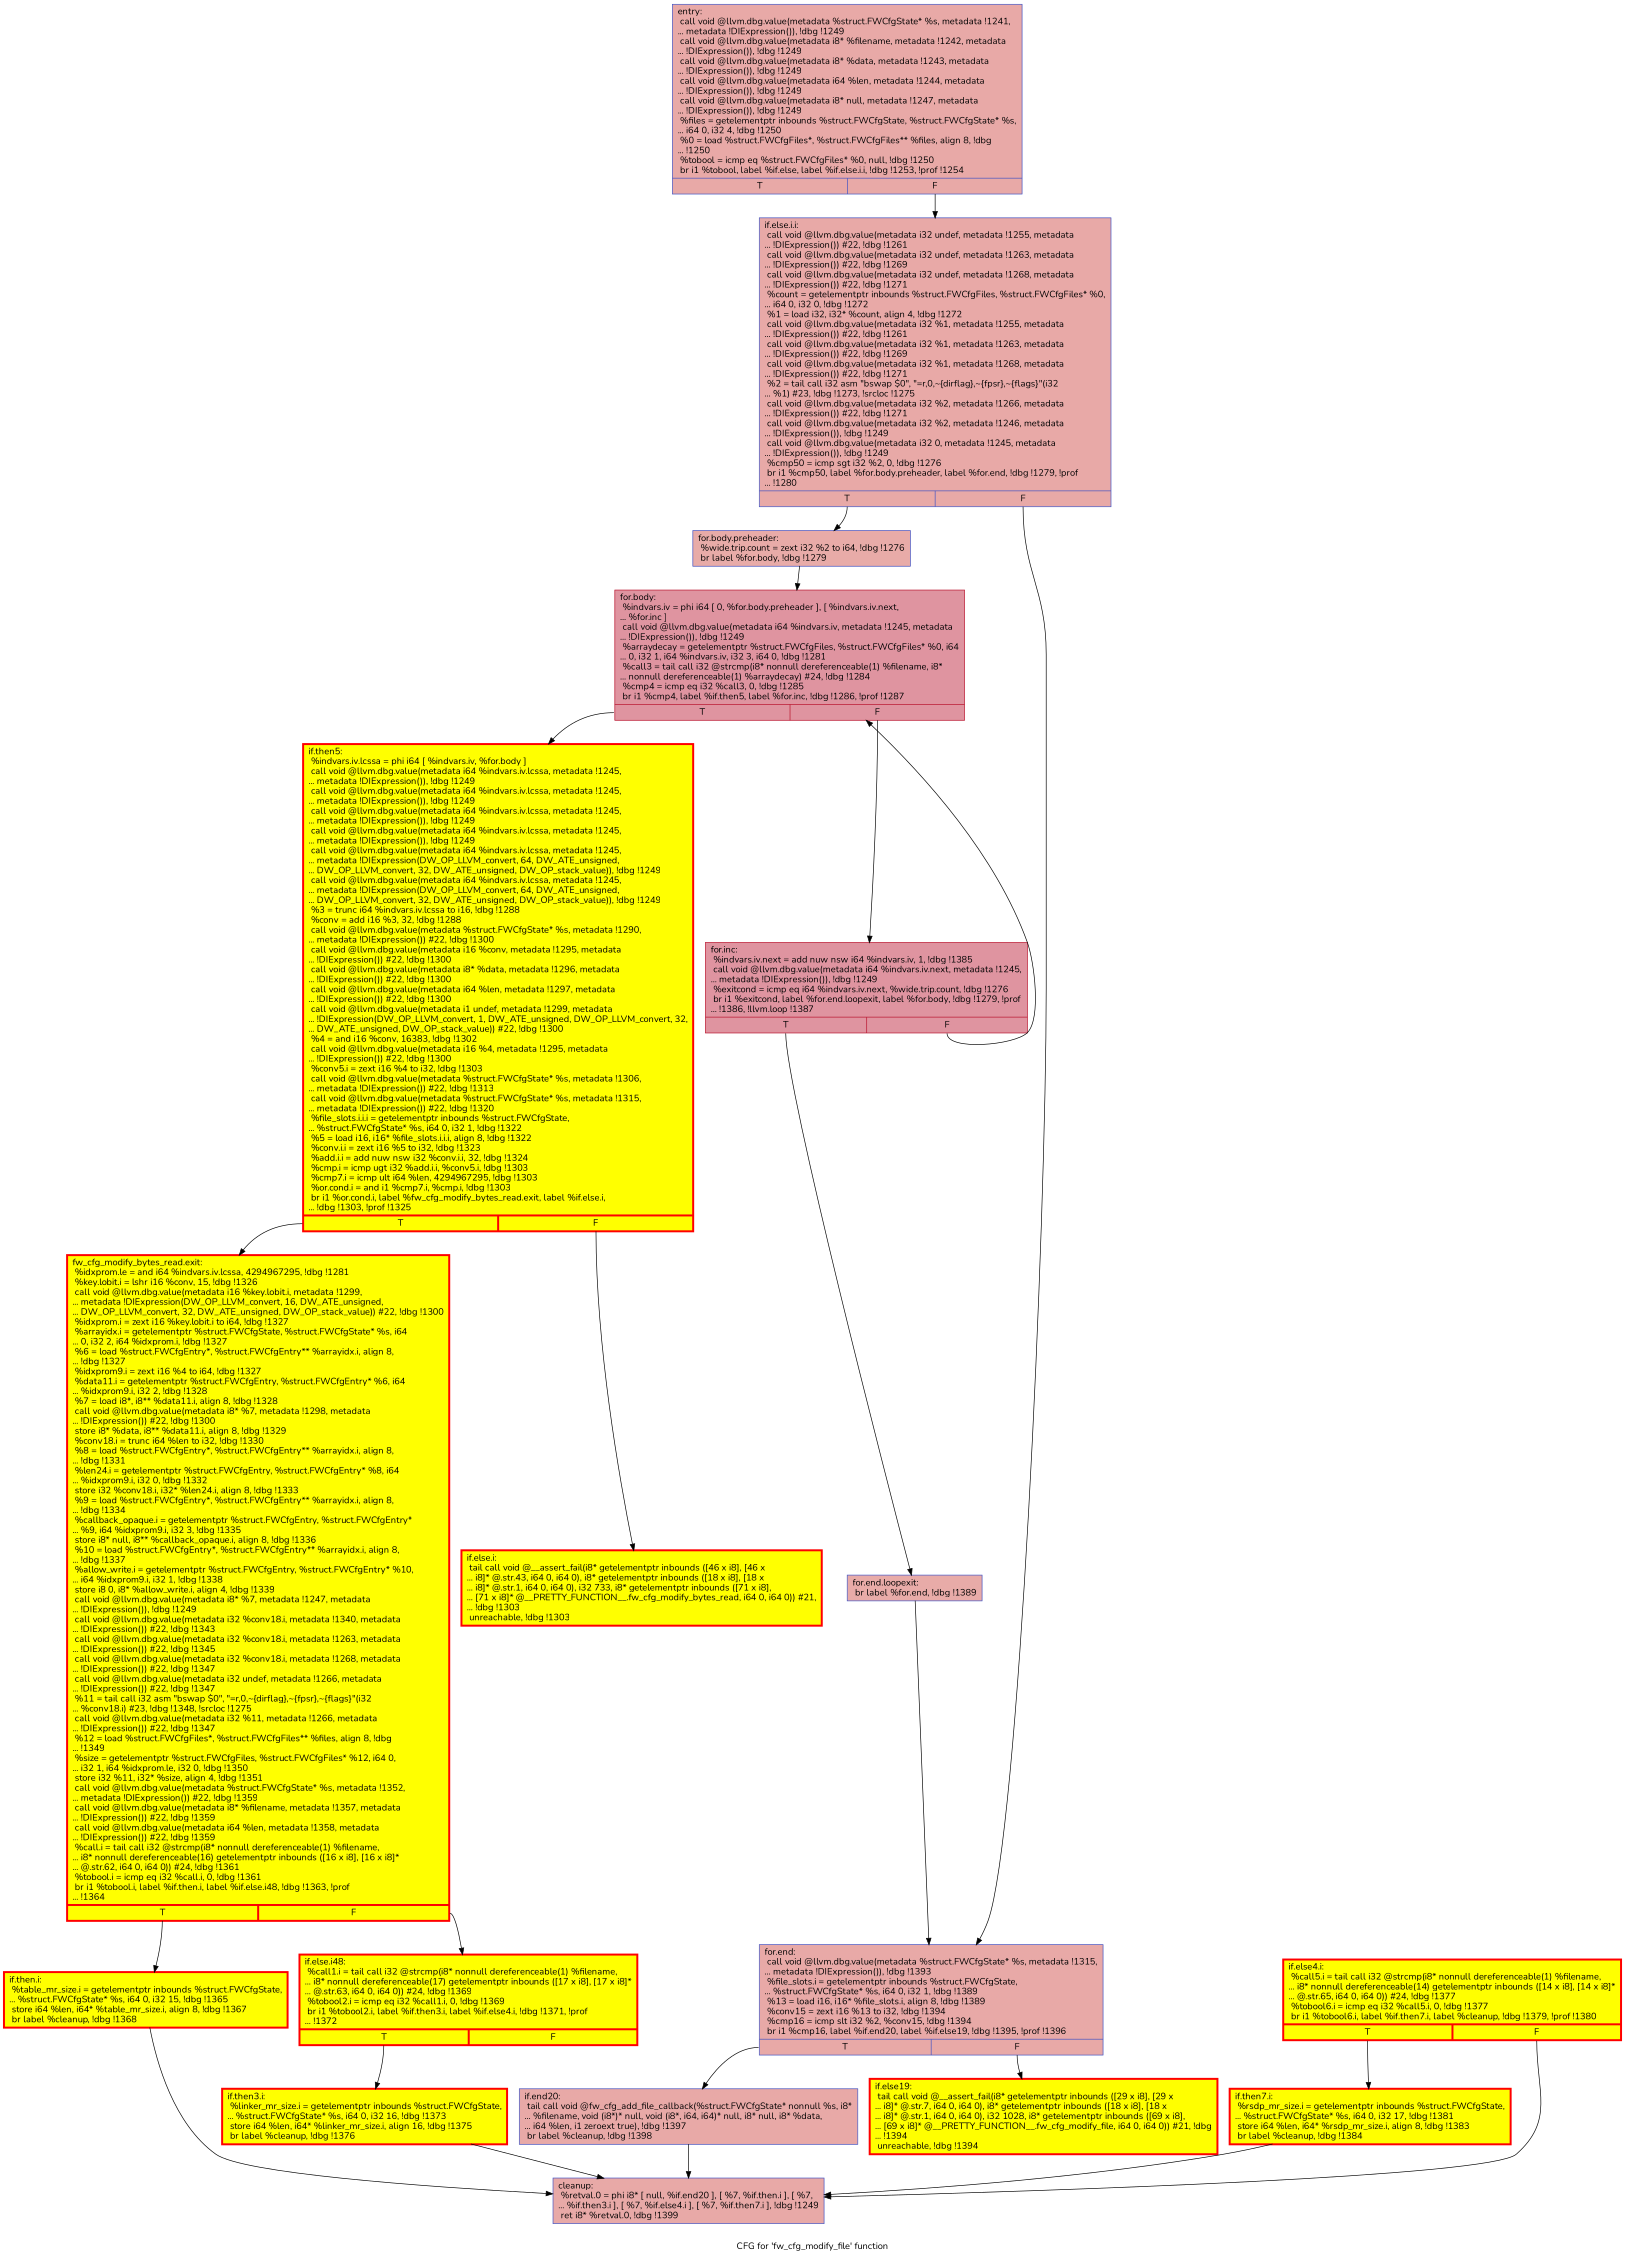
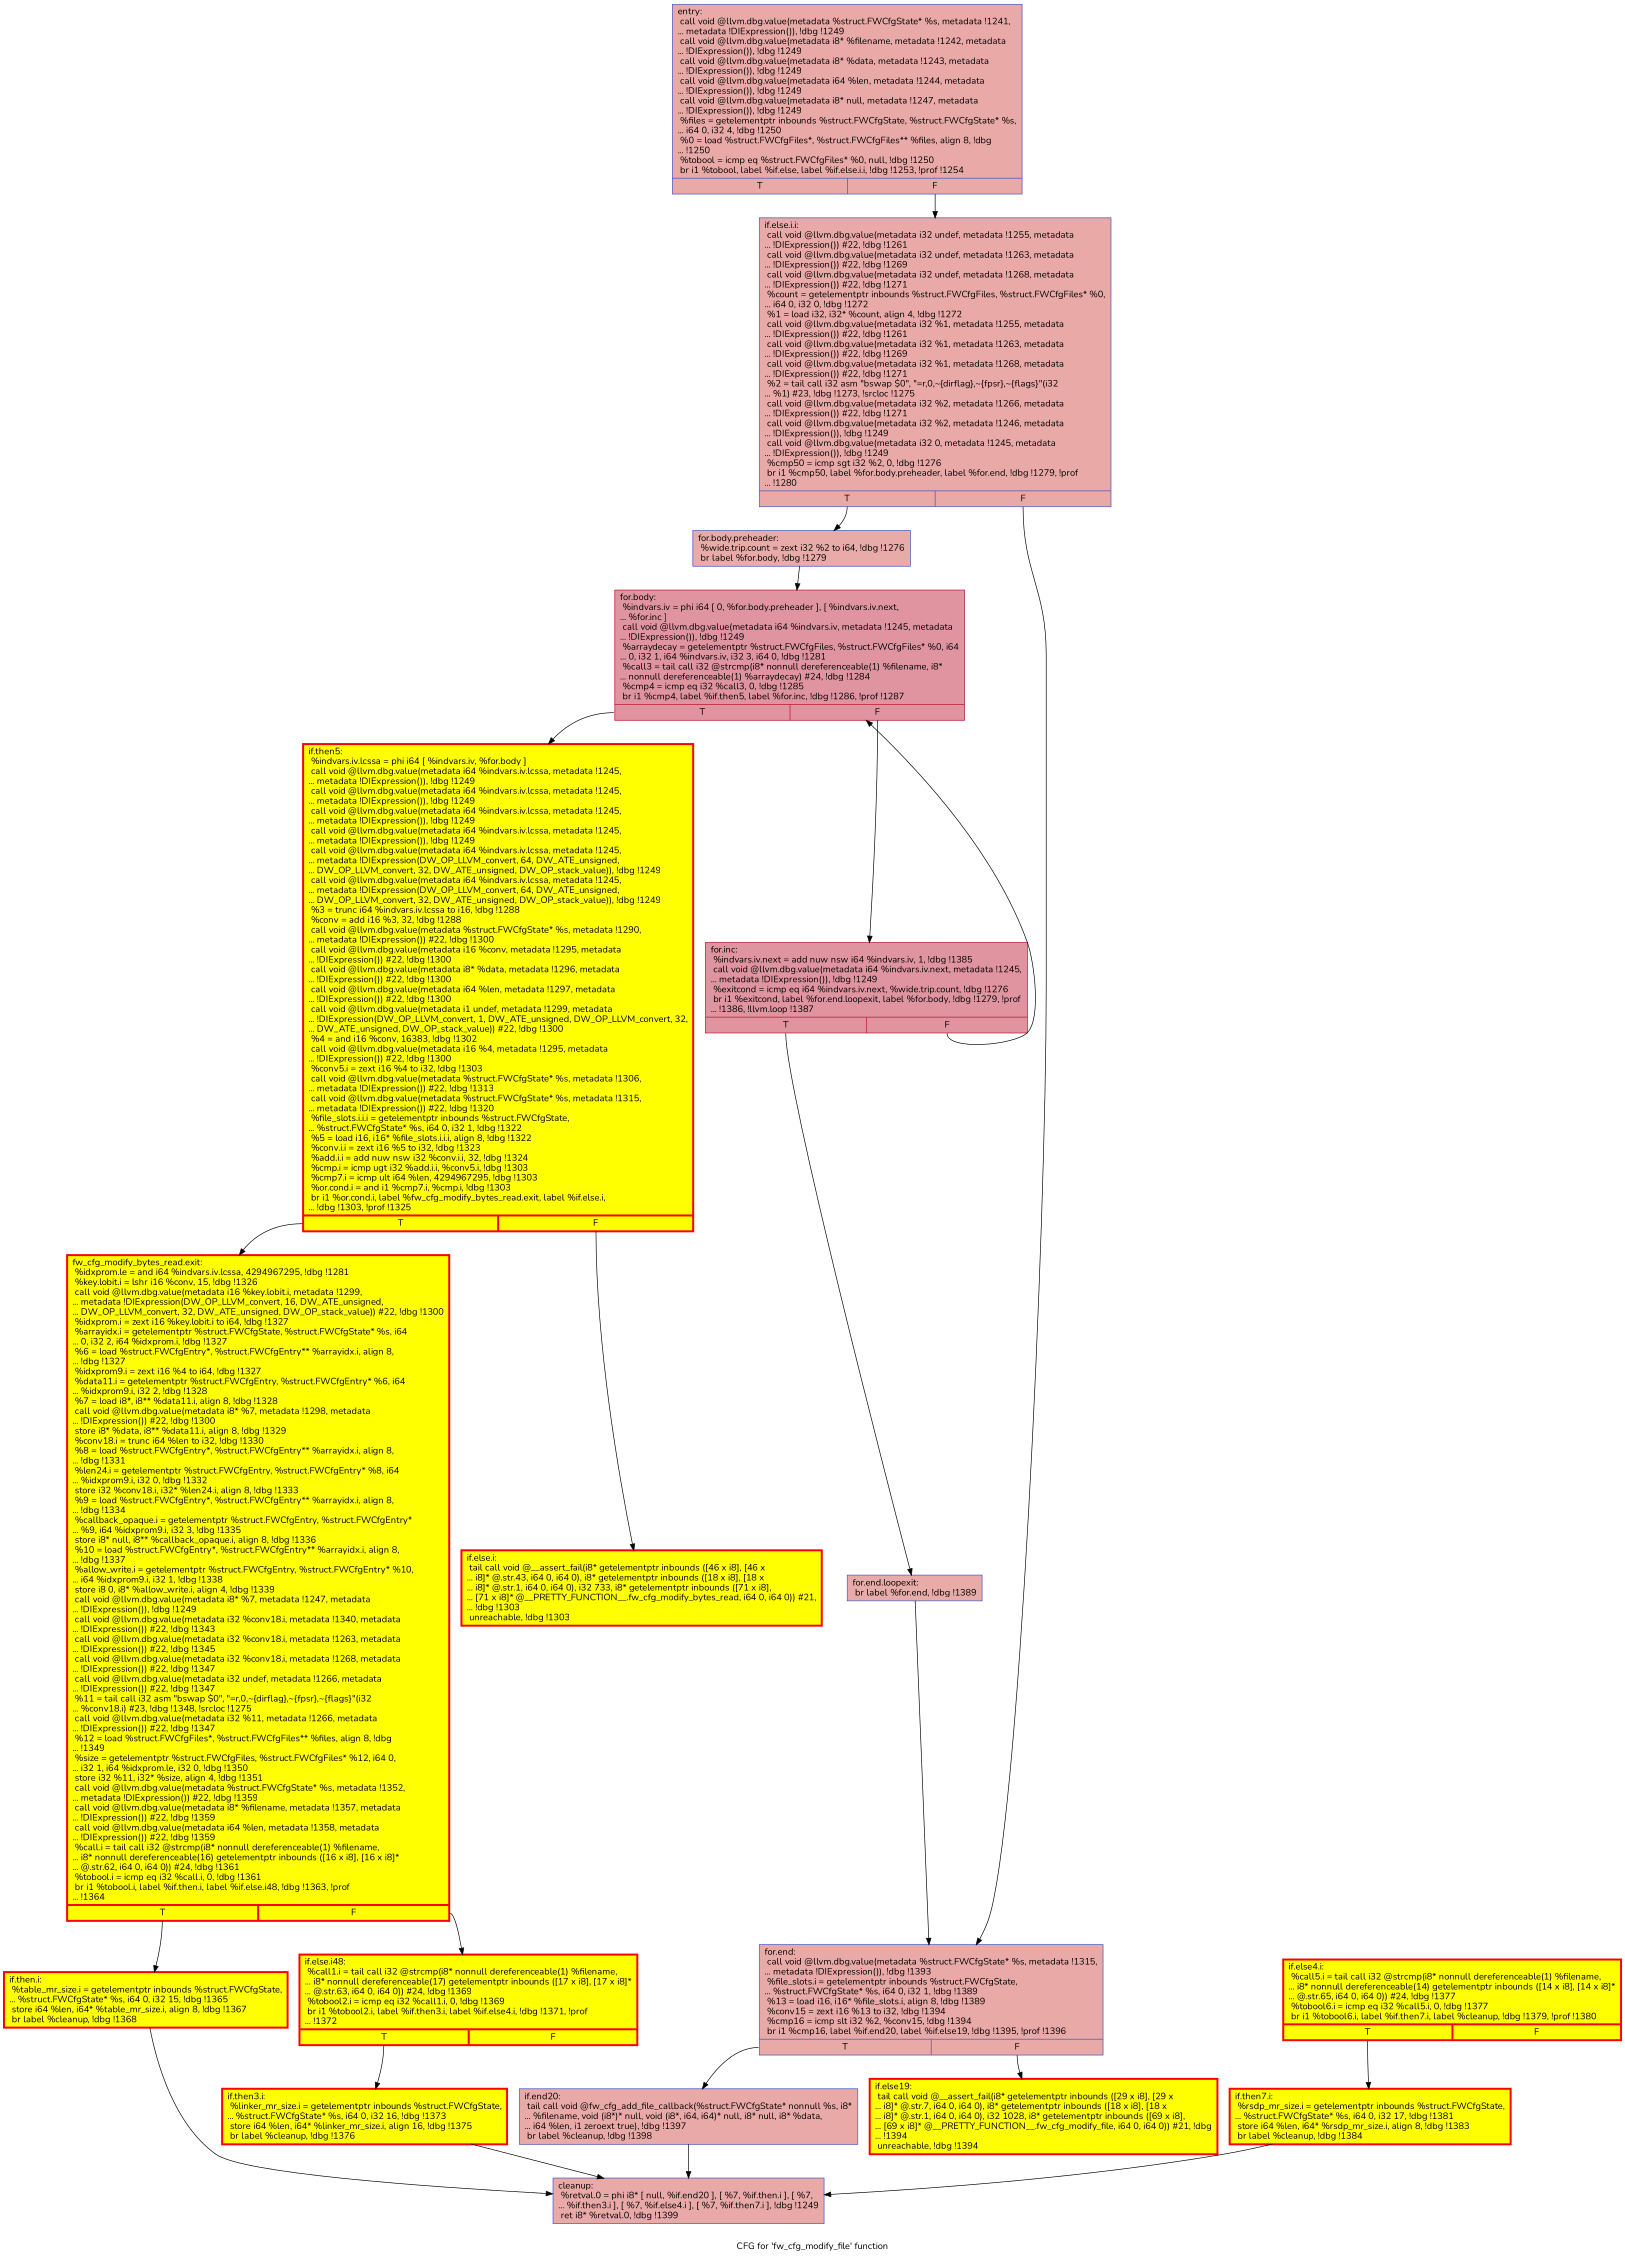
(1235, 2182) -> none
